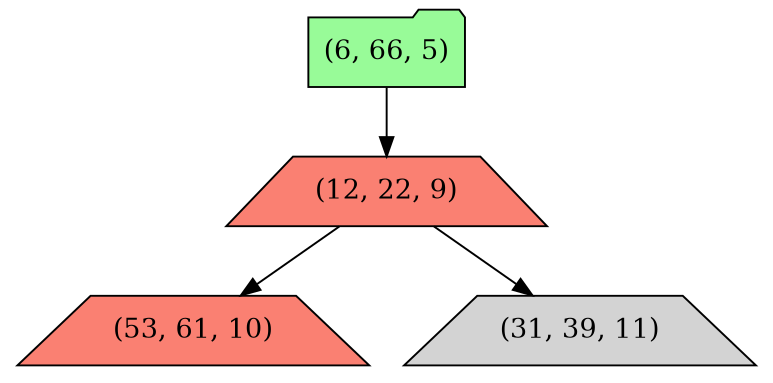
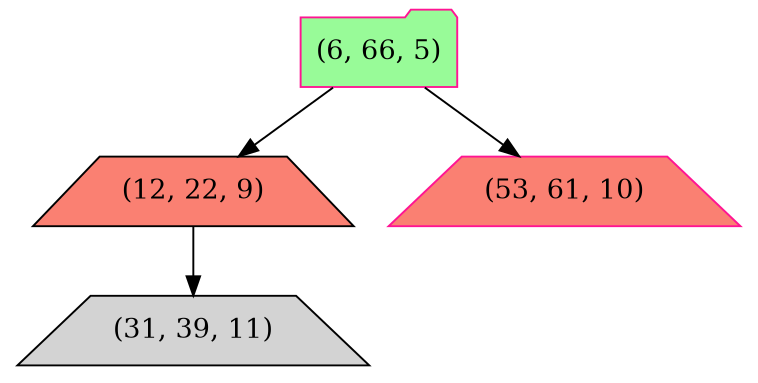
(387, 52) -> (379, 52)
(298, 255) -> (464, 116)
(193, 331) -> (565, 191)
